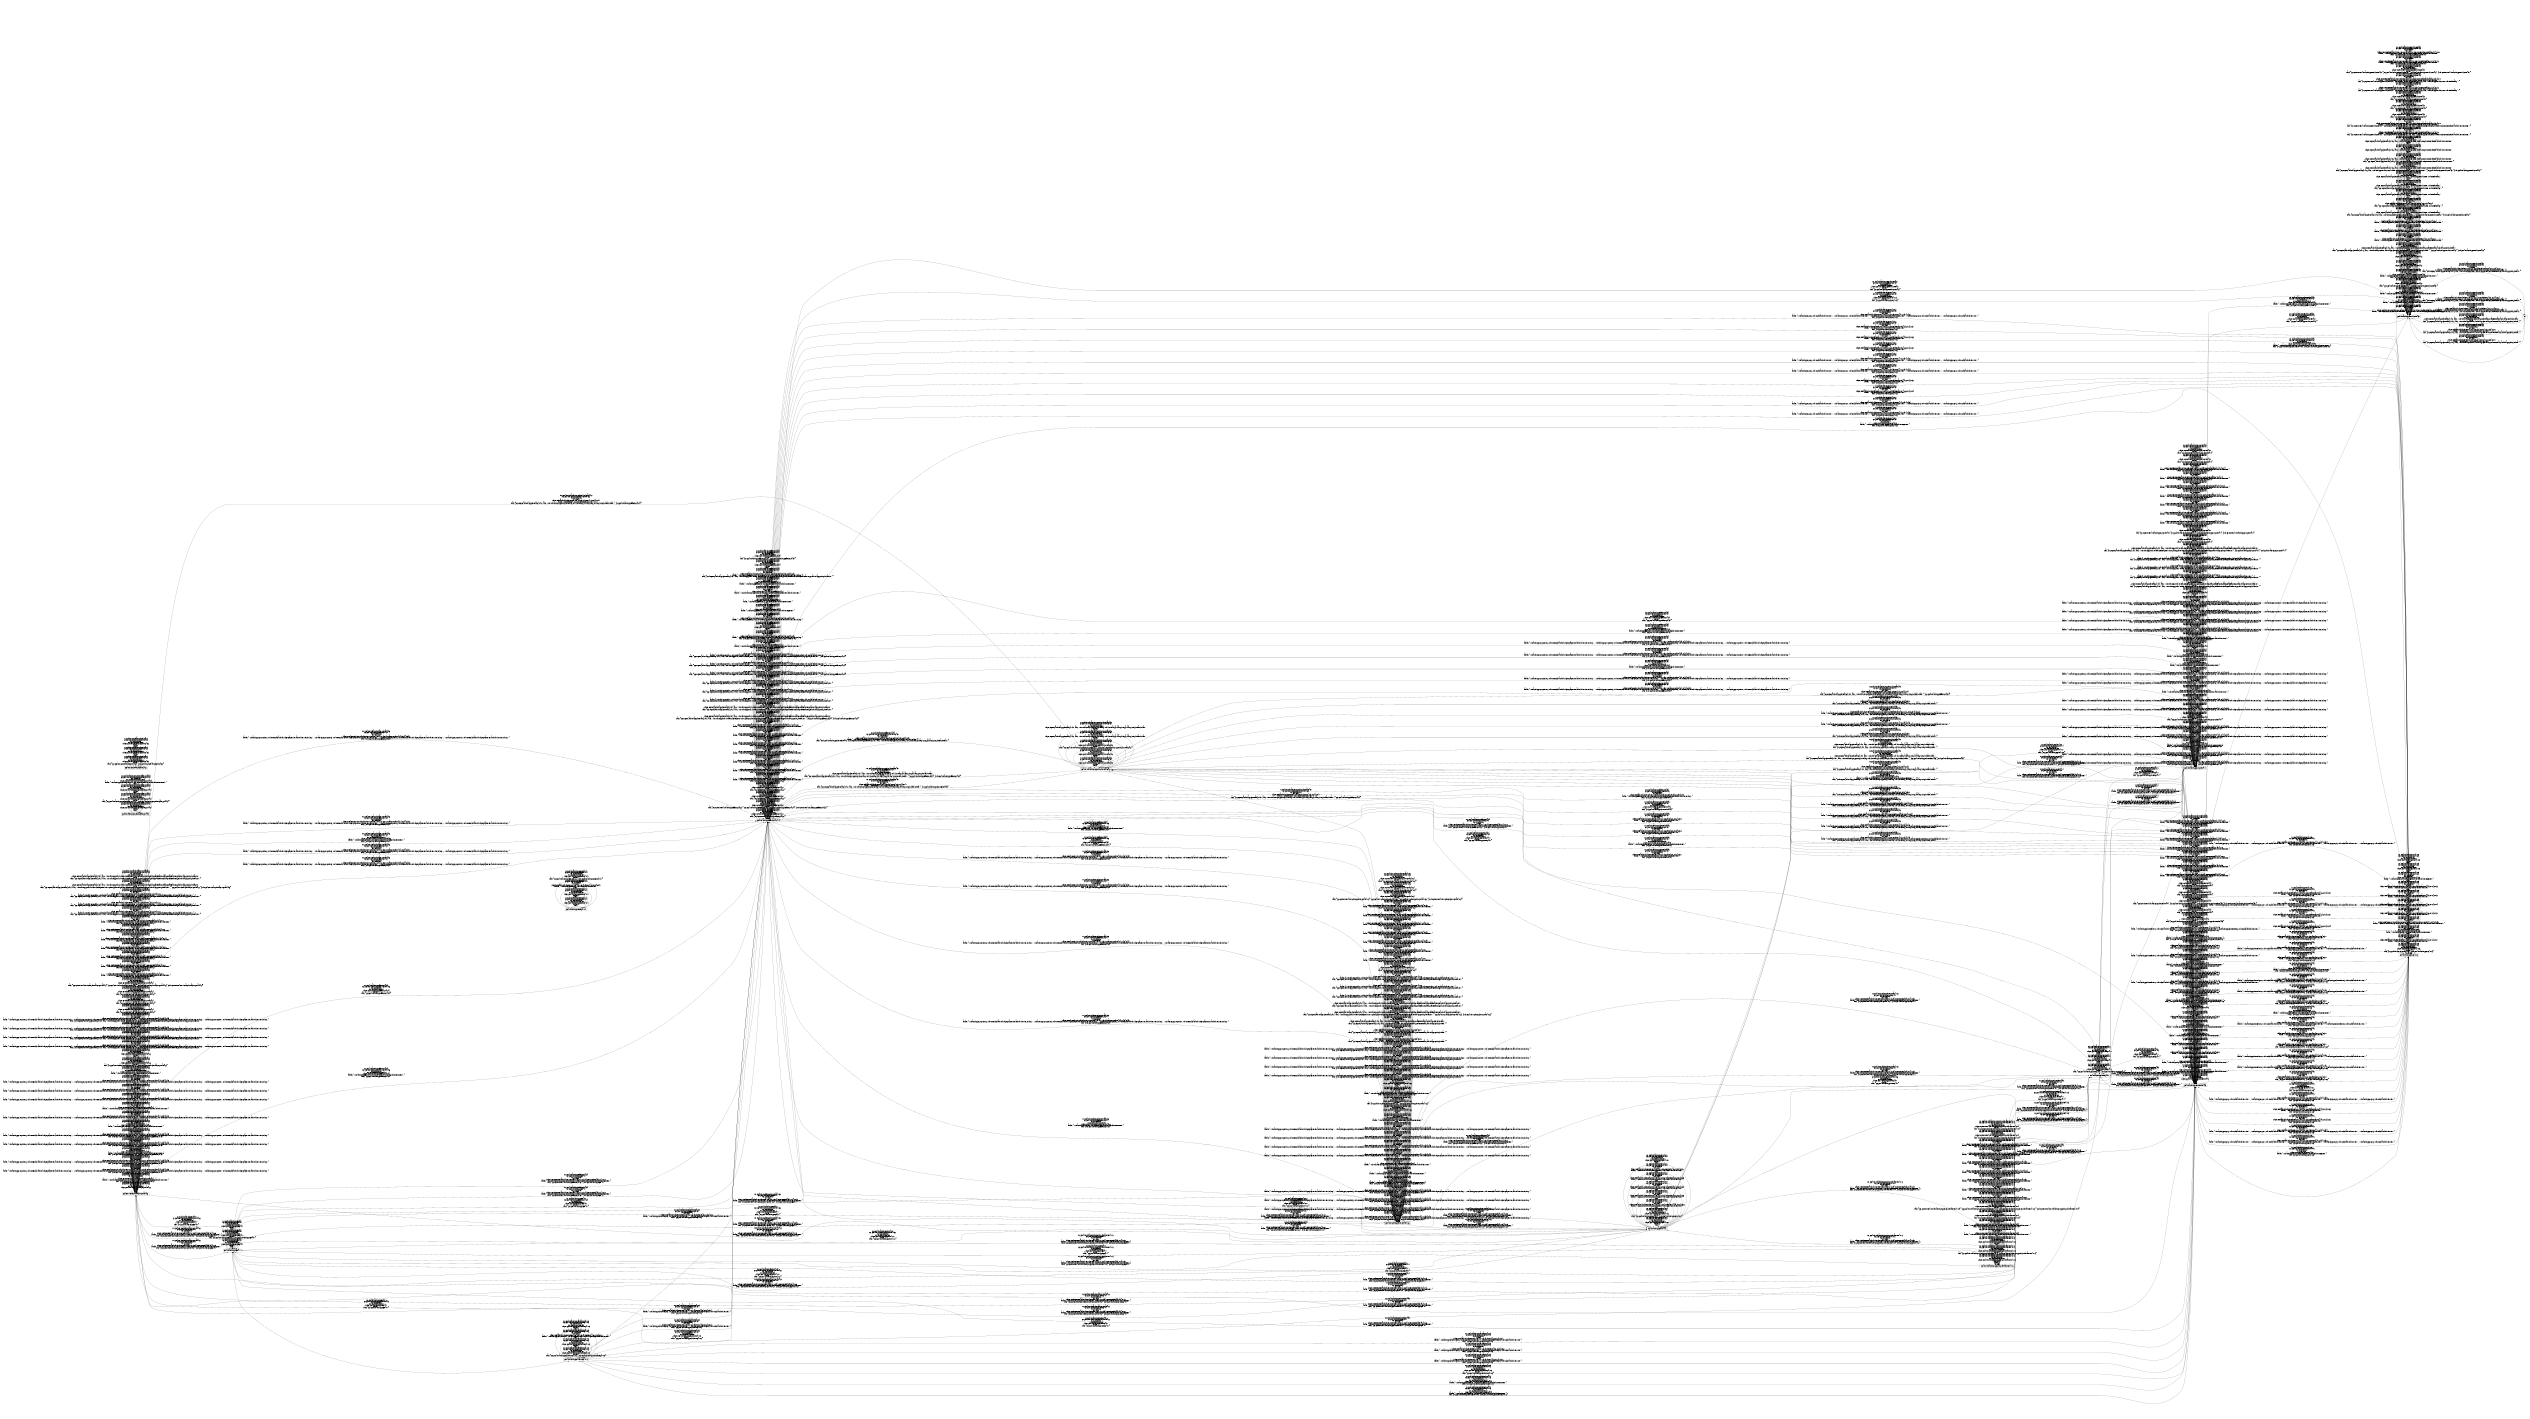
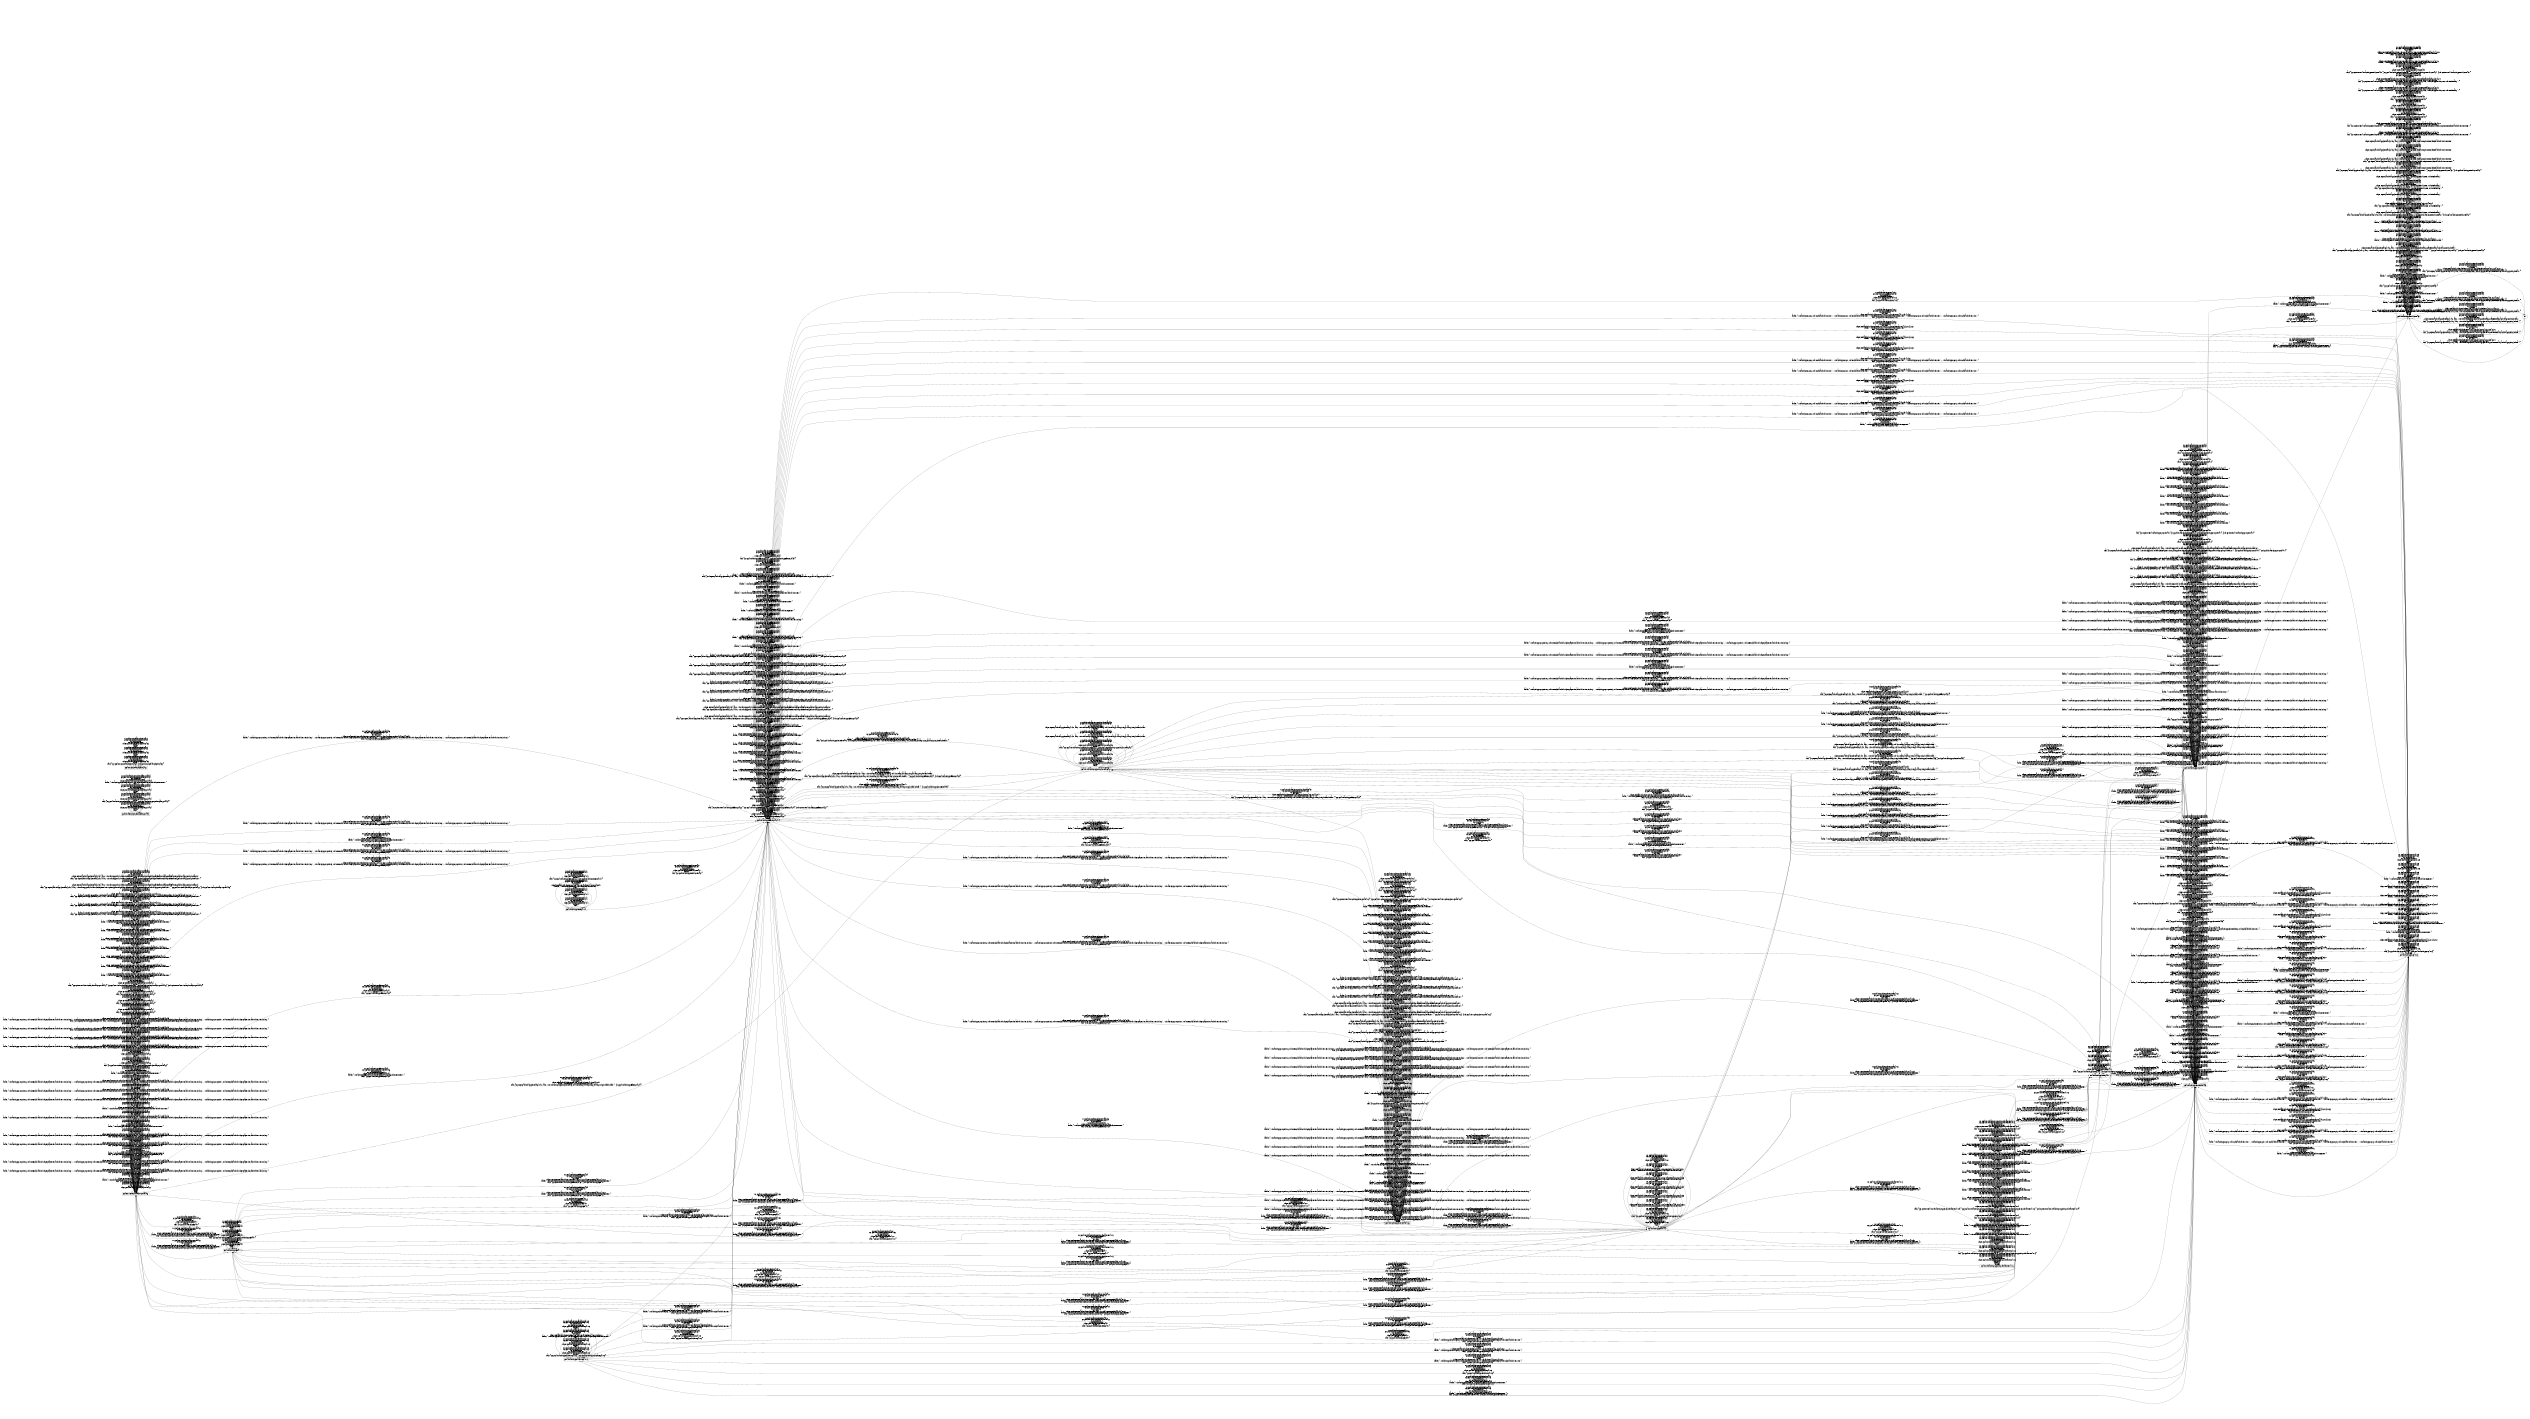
(1347, 290) -> (692, 893)
(360, 504) -> (664, 1076)
(1701, 1084) -> none
none -> (1920, 1091)
none -> (1840, 1233)
(370, 1367) -> (1313, 1335)
